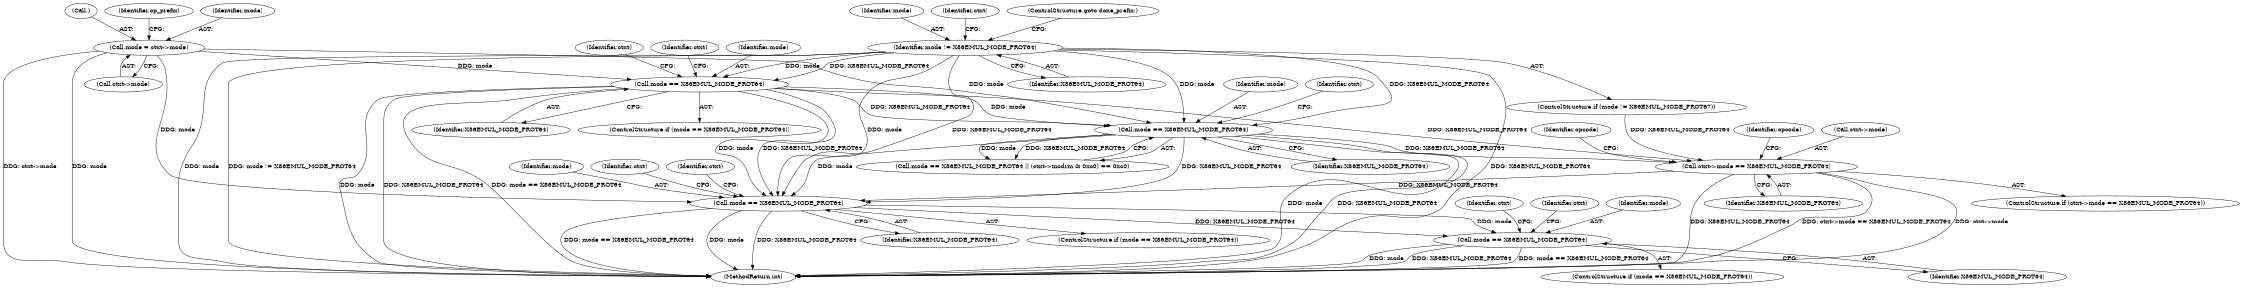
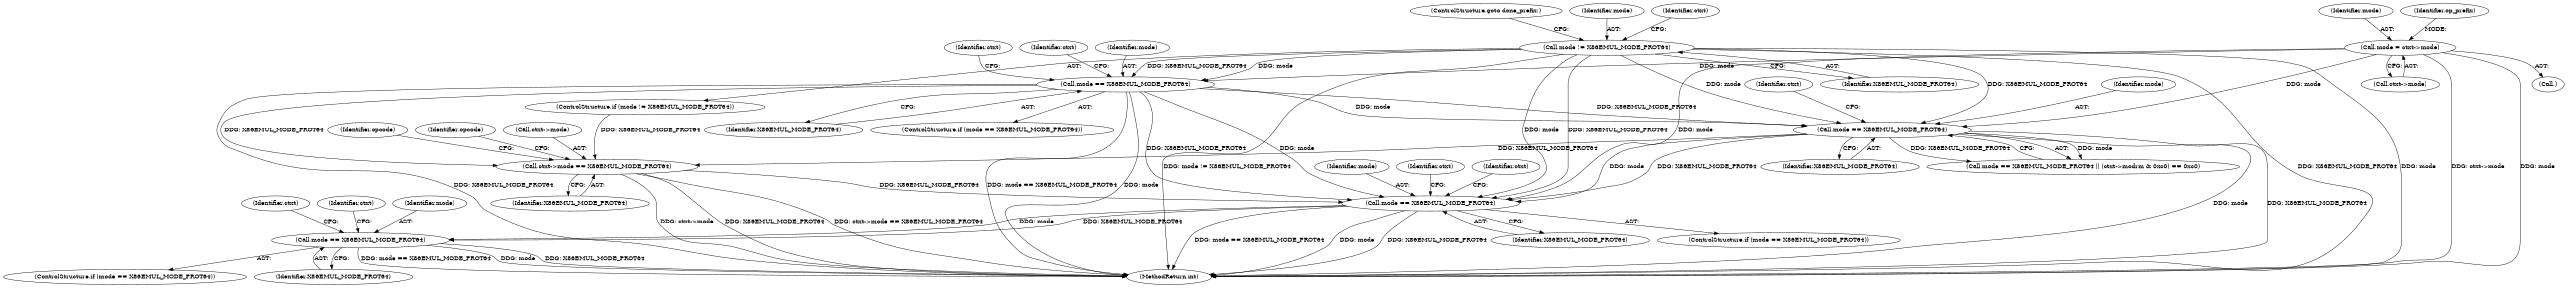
(112, 28) -> (2498, 56)
(158, 29) -> (2437, 29)
(965, 48) -> (1607, 48)
(1626, 107) -> (645, 107)
(2106, 204) -> none
